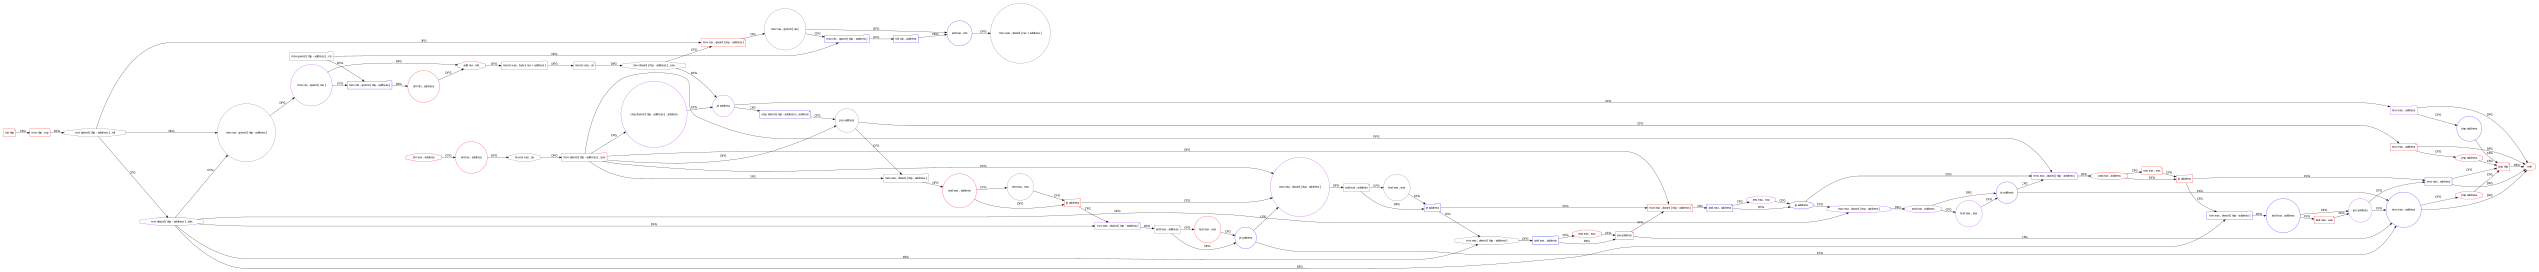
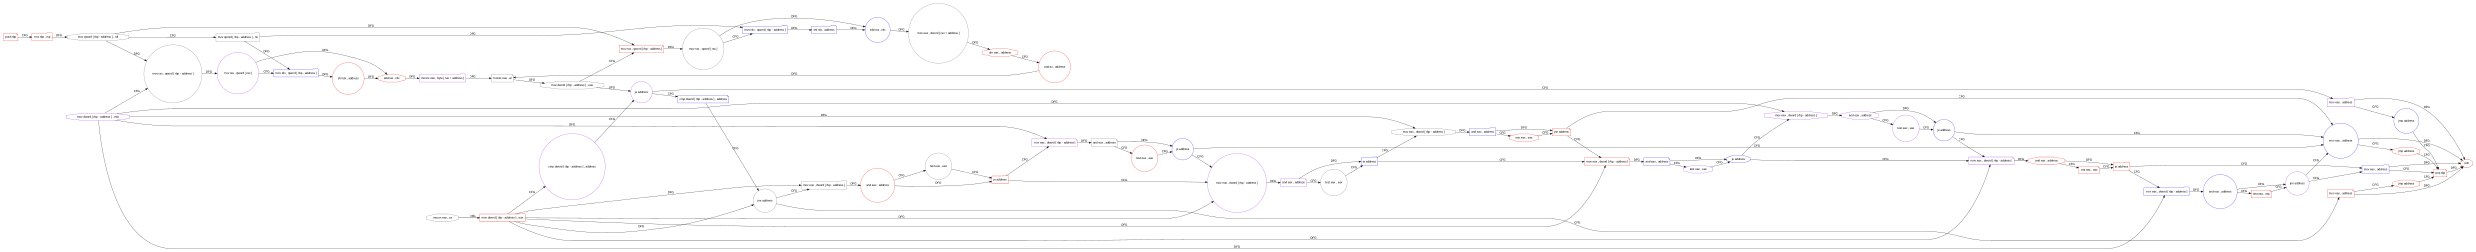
none -> (977, 46)
(10, 133) -> (11, 37)
(497, 157) -> (778, 76)
(133, 176) -> (171, 37)
